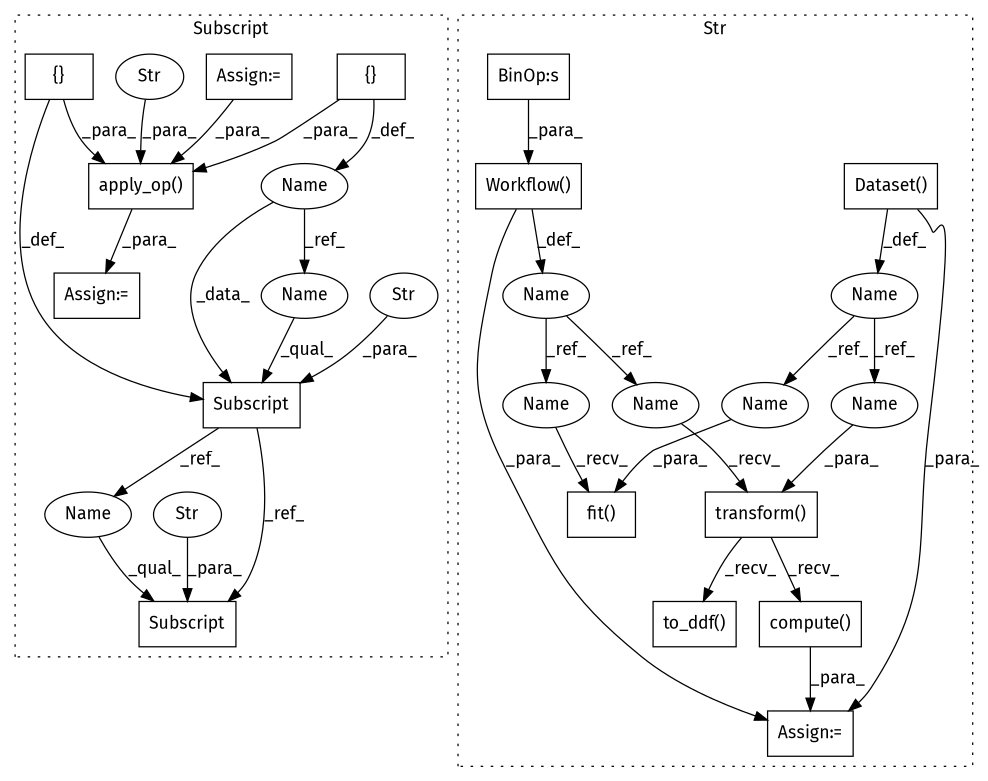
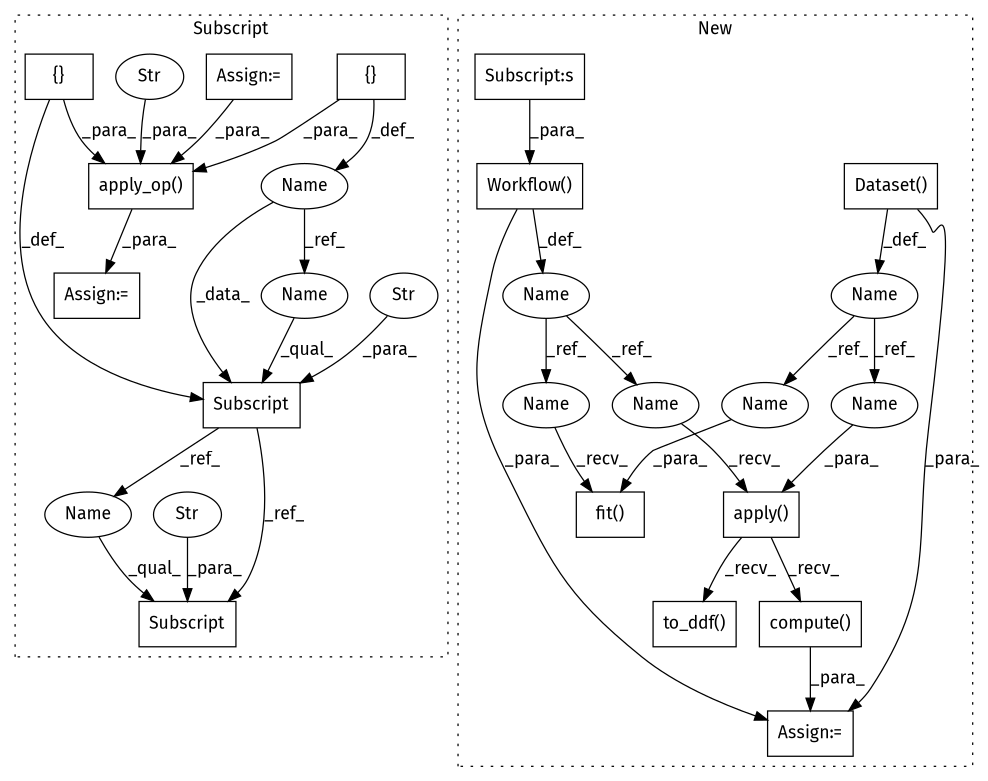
(715, 30) -> (715, 30)
(528, 77) -> (530, 77)
(761, 515) -> (761, 515)
